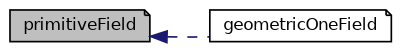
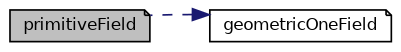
(188, 37) -> (171, 15)
